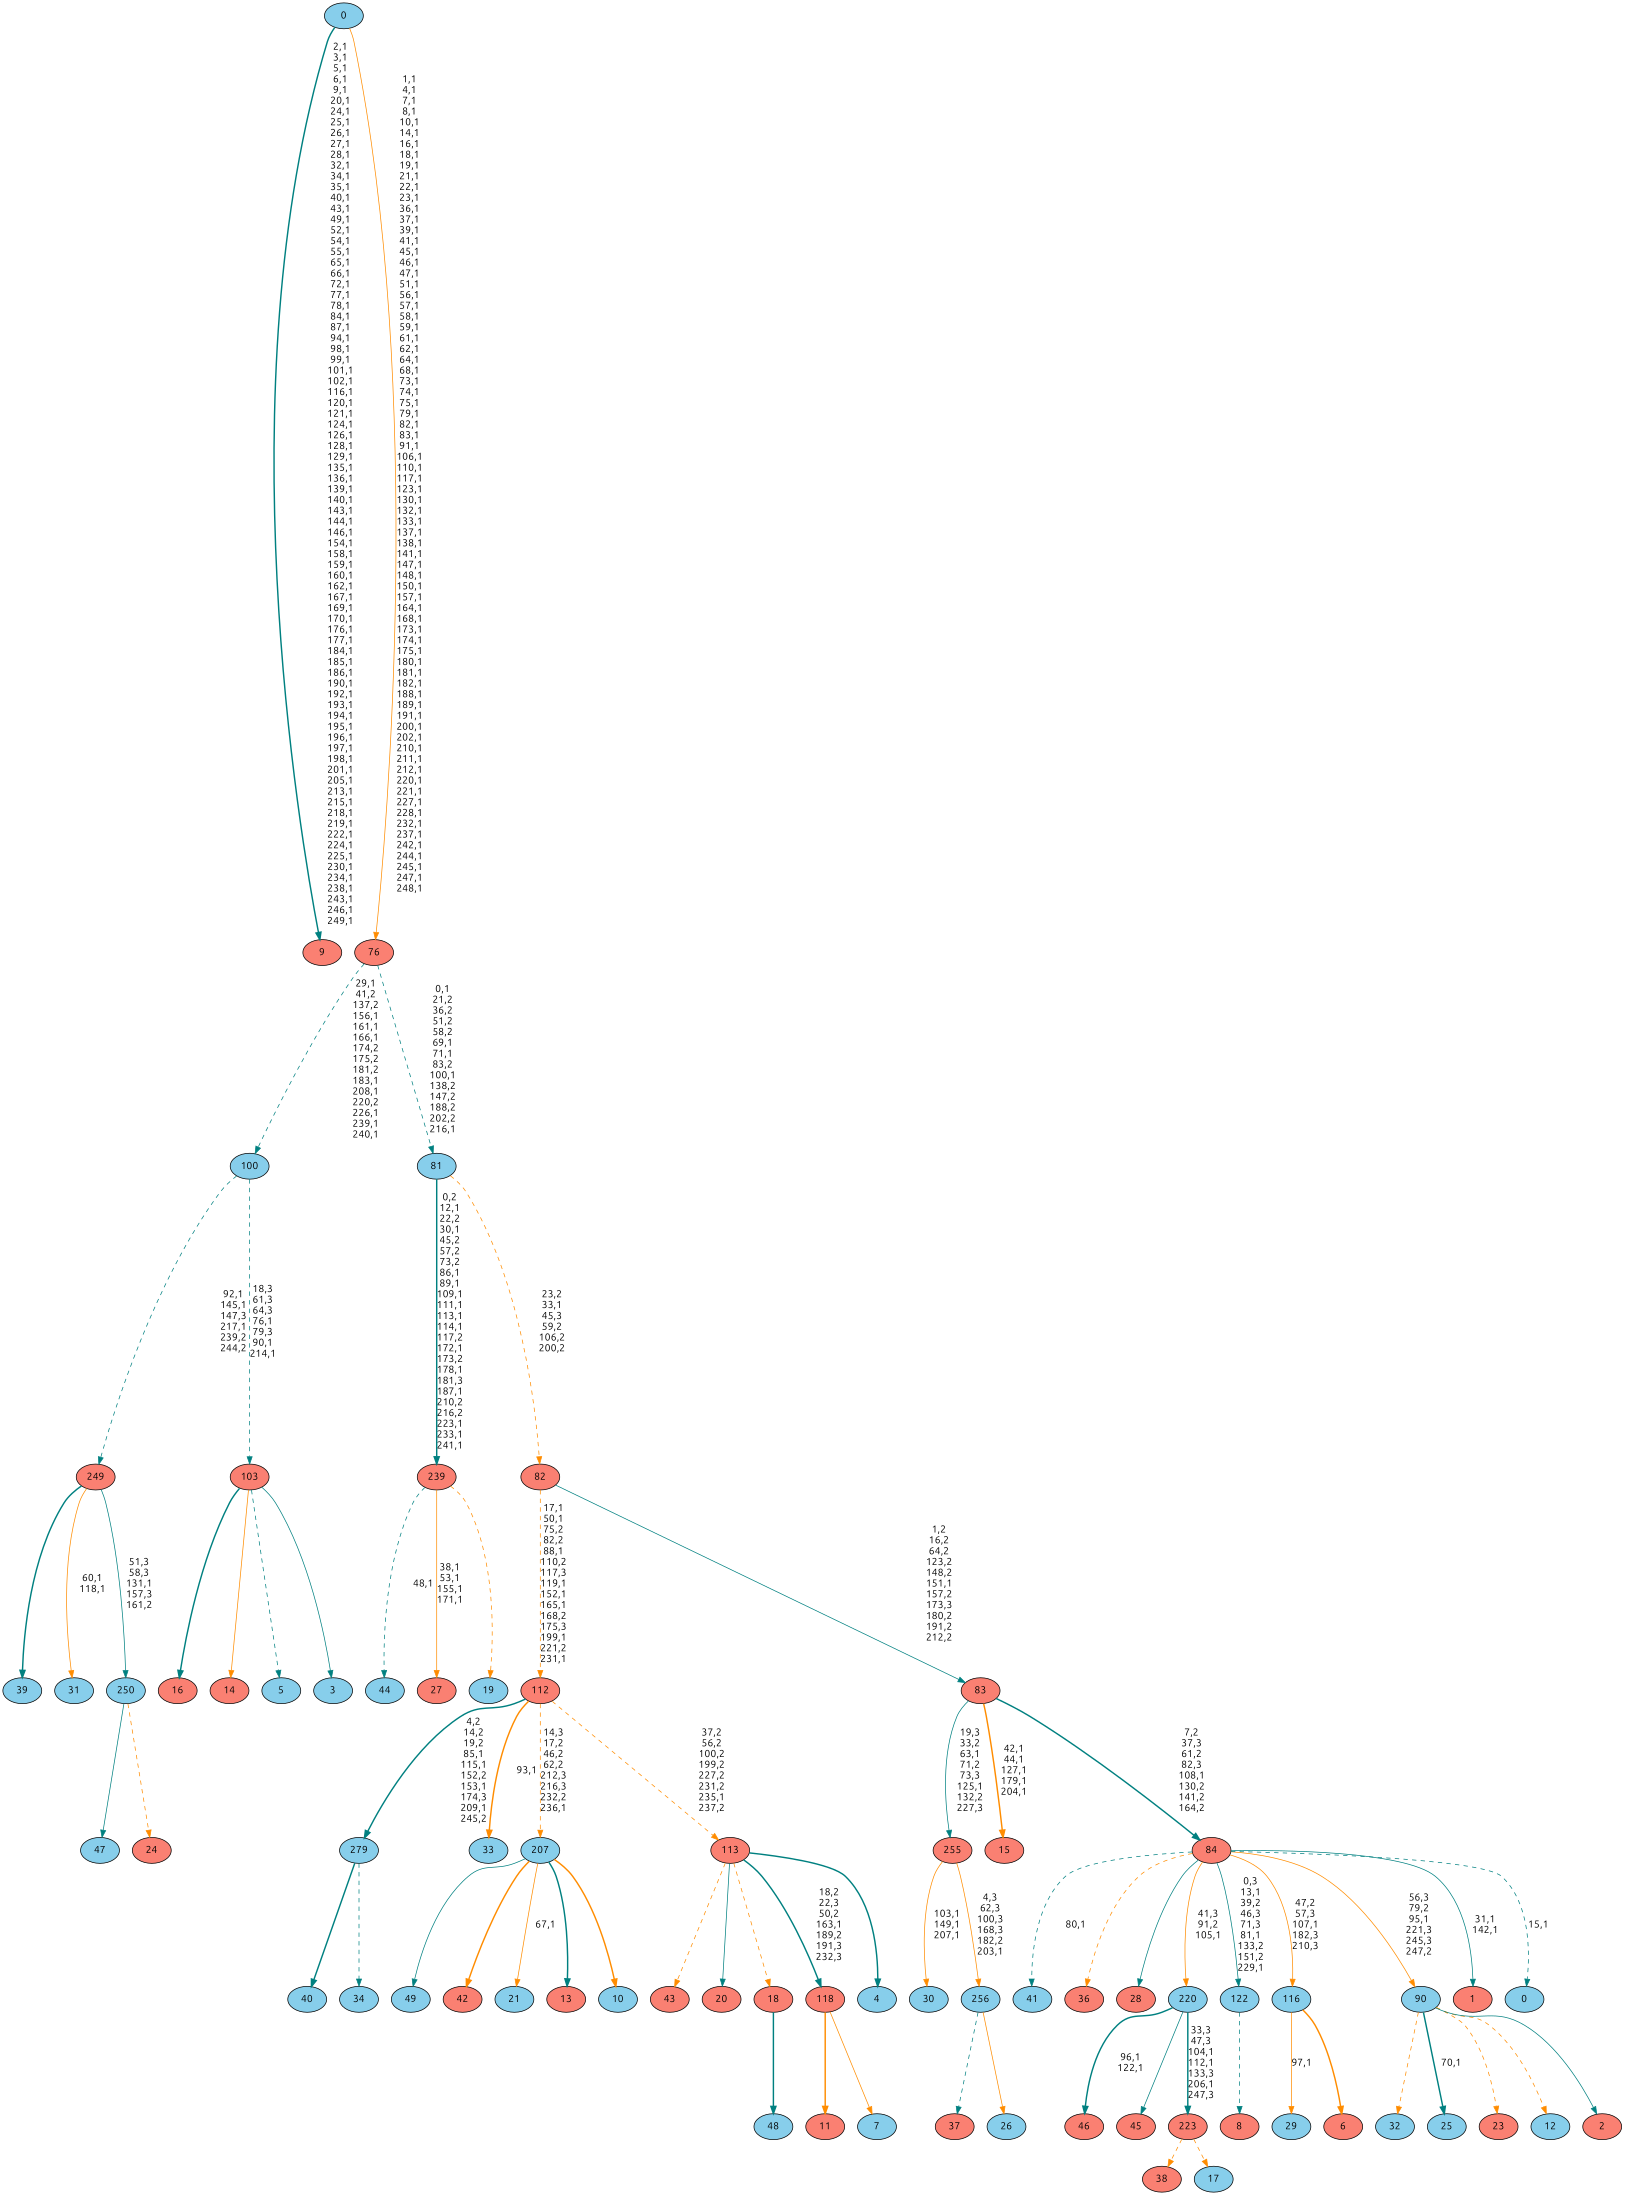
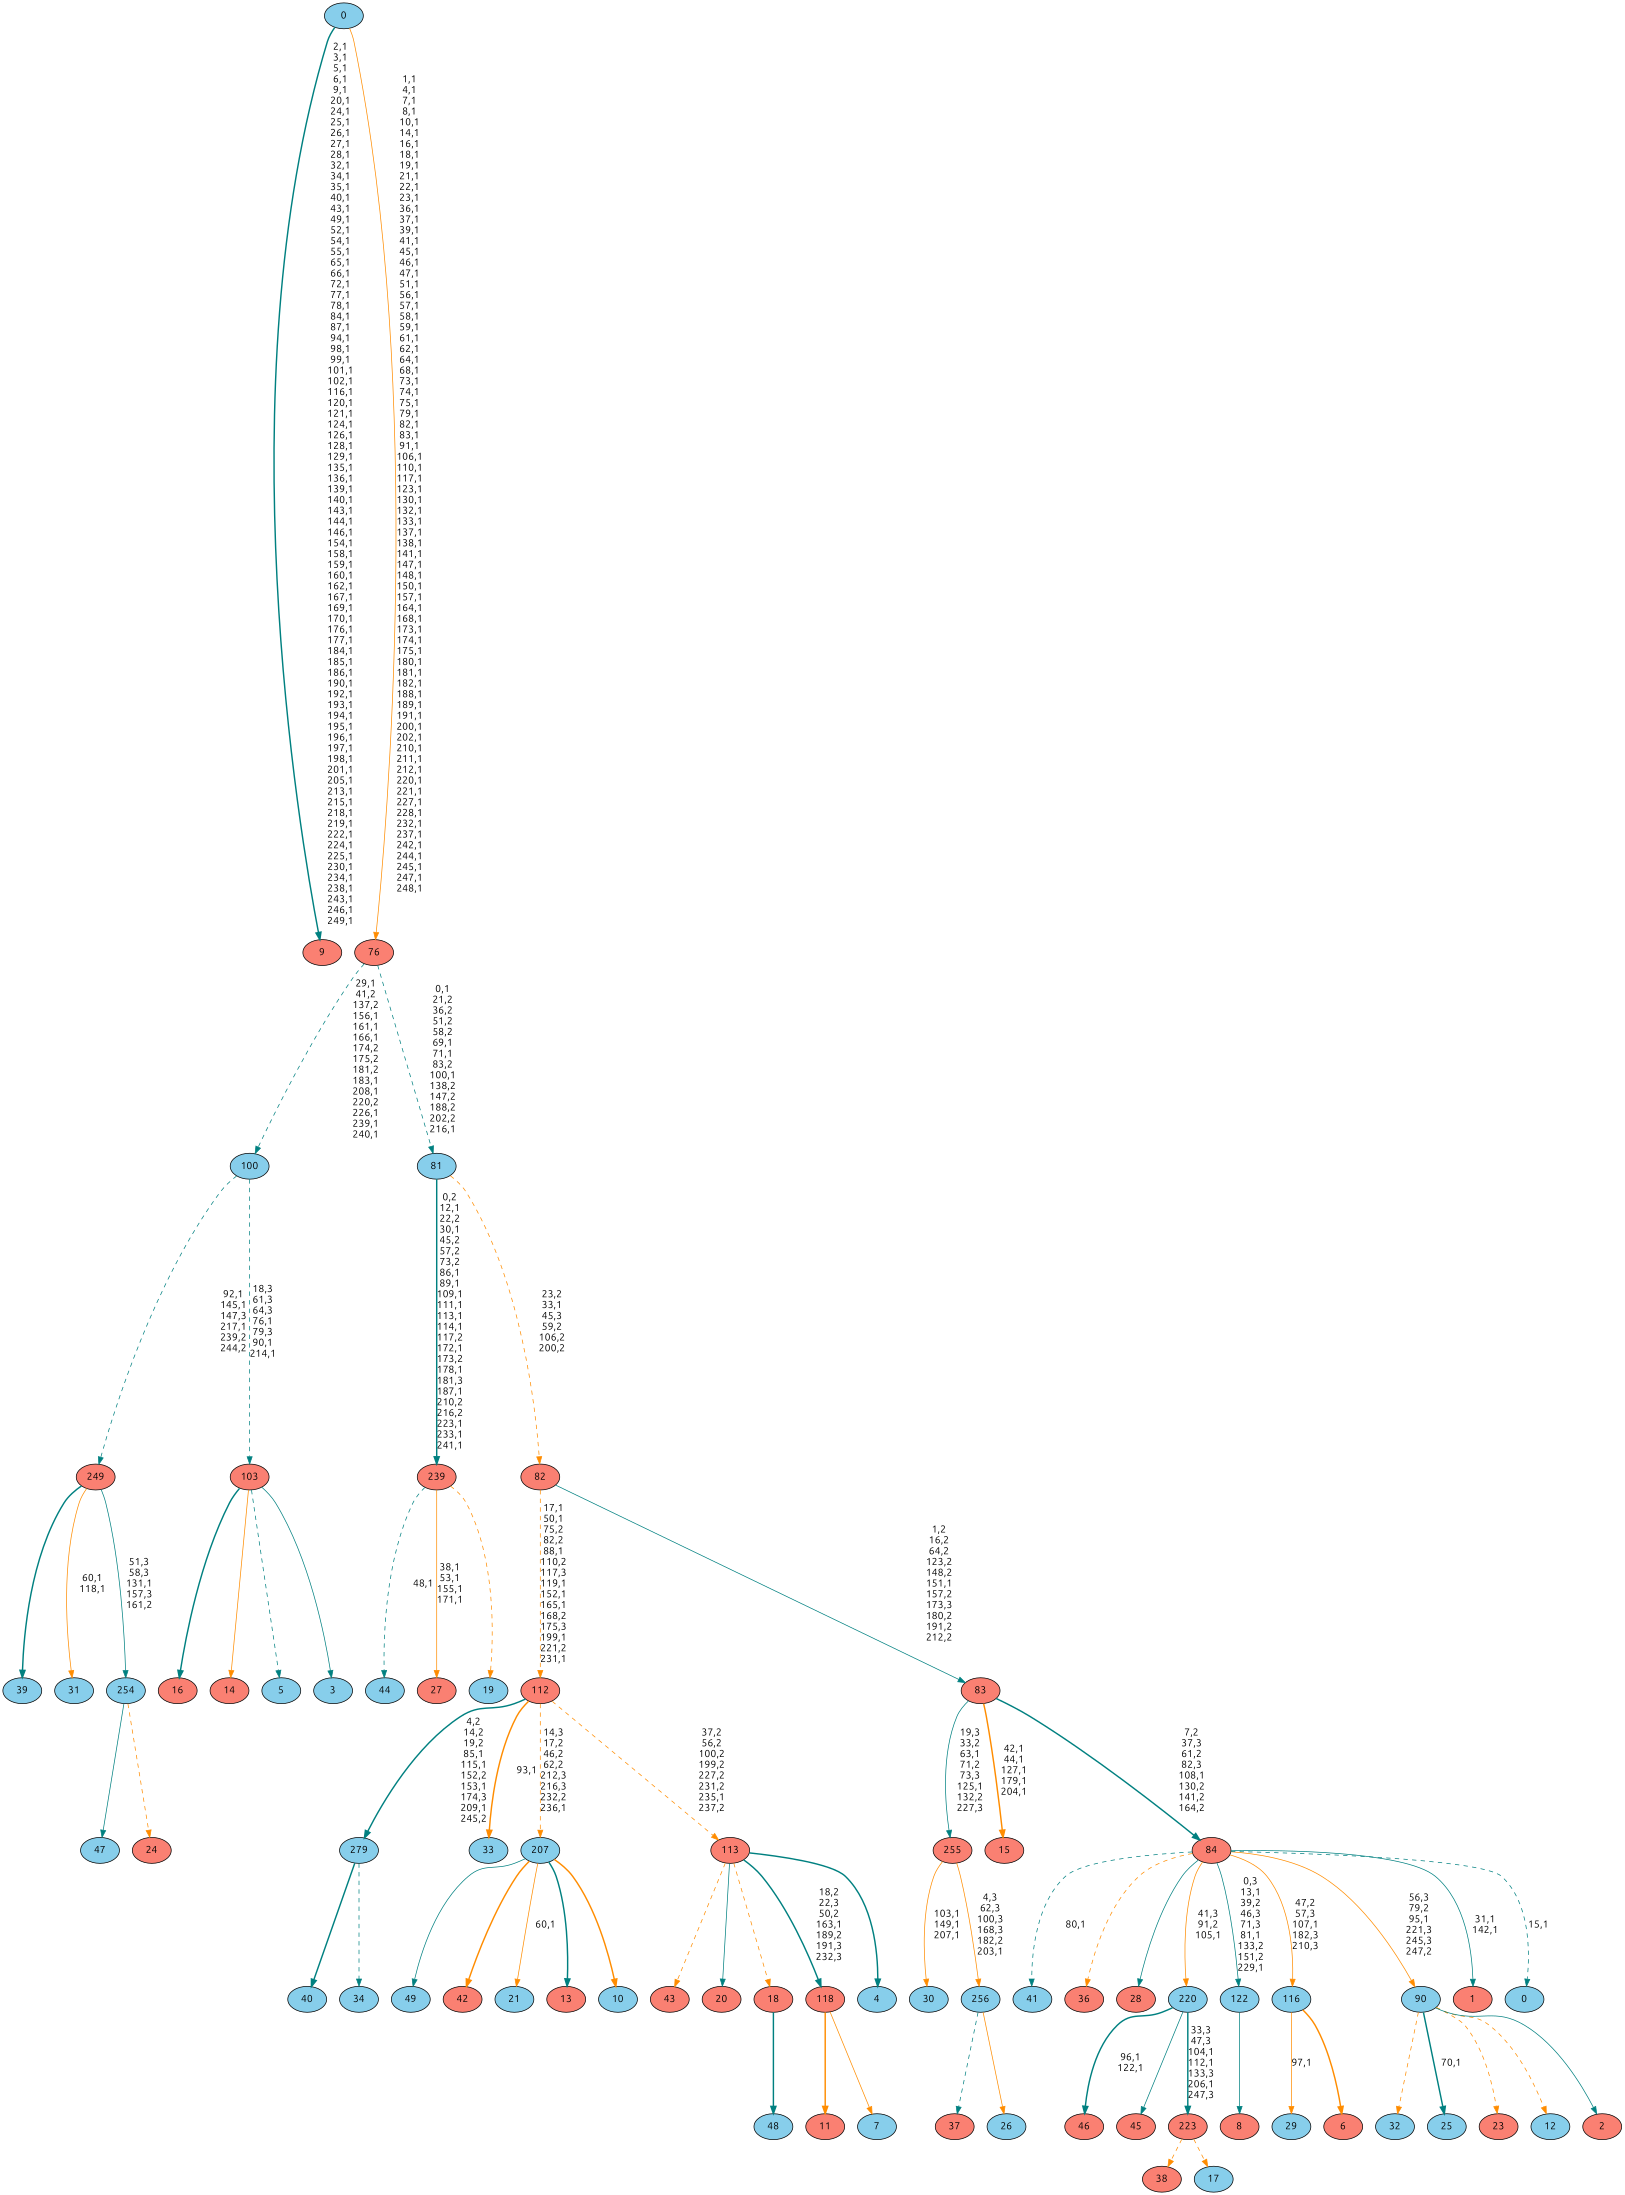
(126, 1691) -> (126, 1691)
(546, 1925) -> (546, 1925)
(1240, 2059) -> (1240, 2059)
